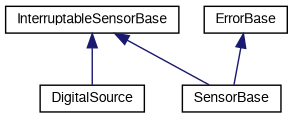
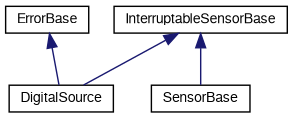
(237, 66) -> (56, 66)
